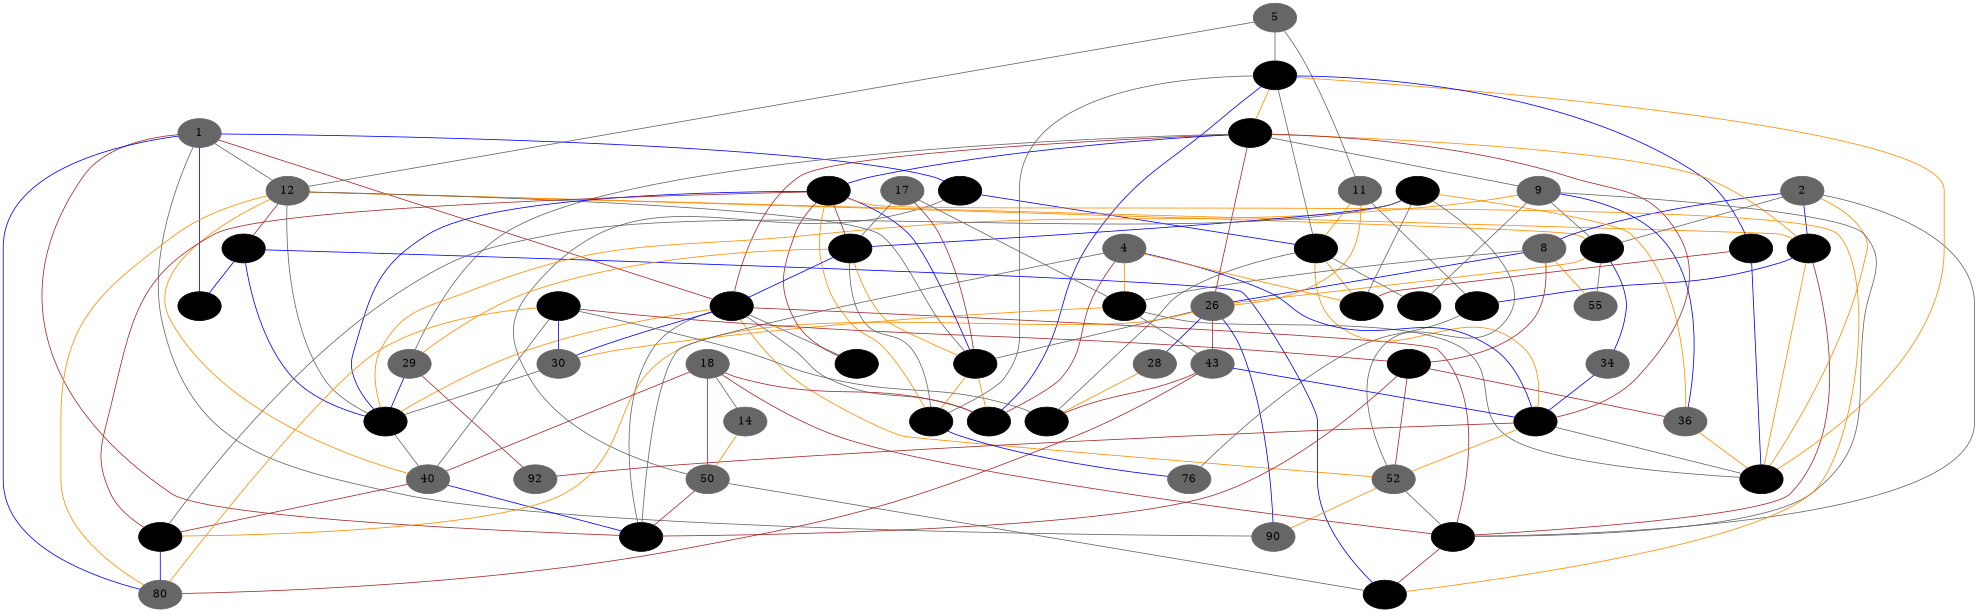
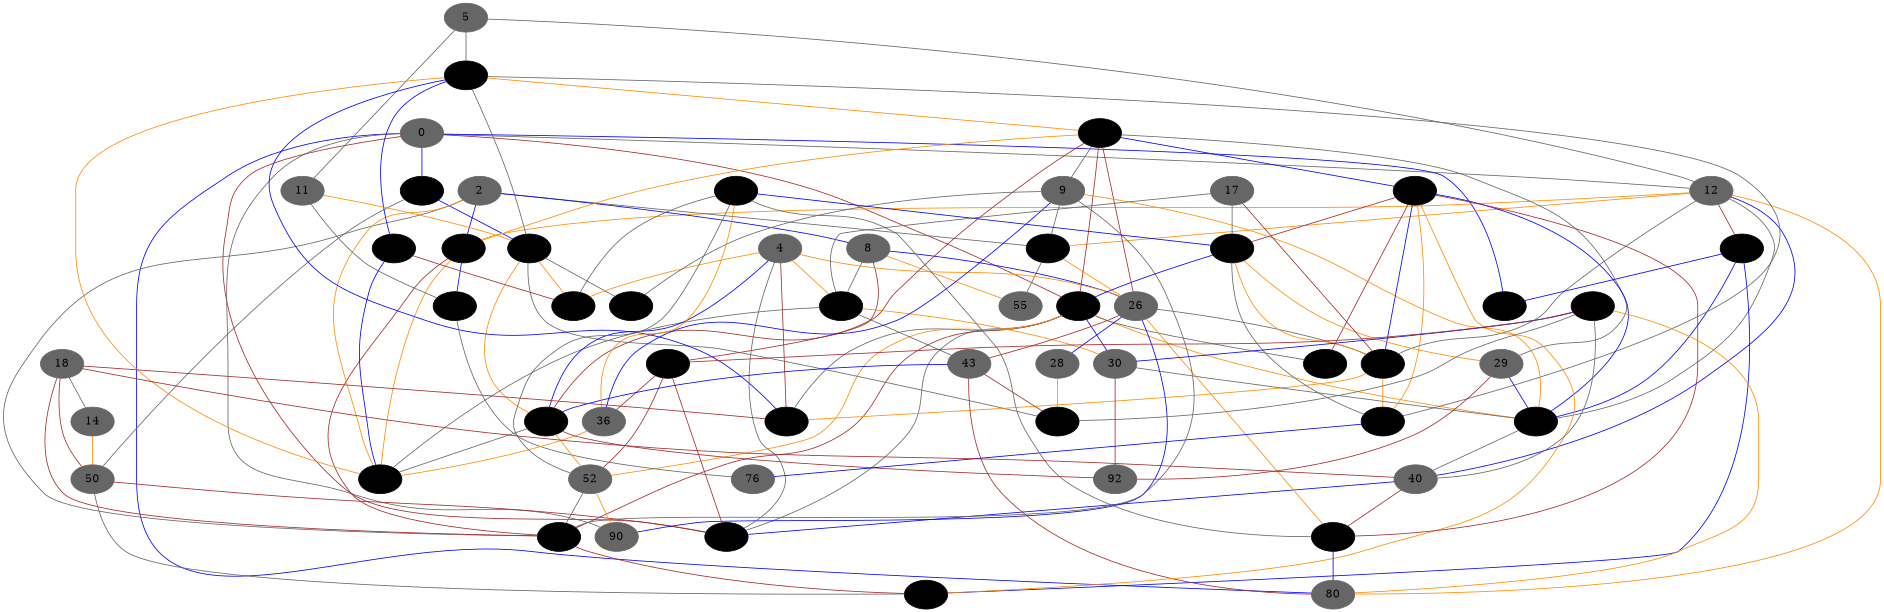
(200, 133) -> (422, 133)
(1321, 281) -> (952, 272)
(1608, 364) -> none
(206, 366) -> (1700, 381)
none -> (1115, 426)
